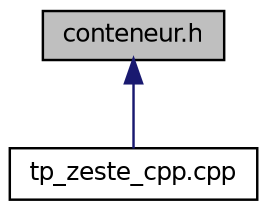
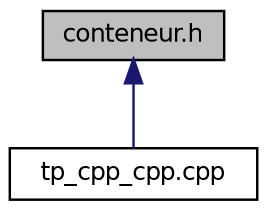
(134, 174) -> (134, 174)
